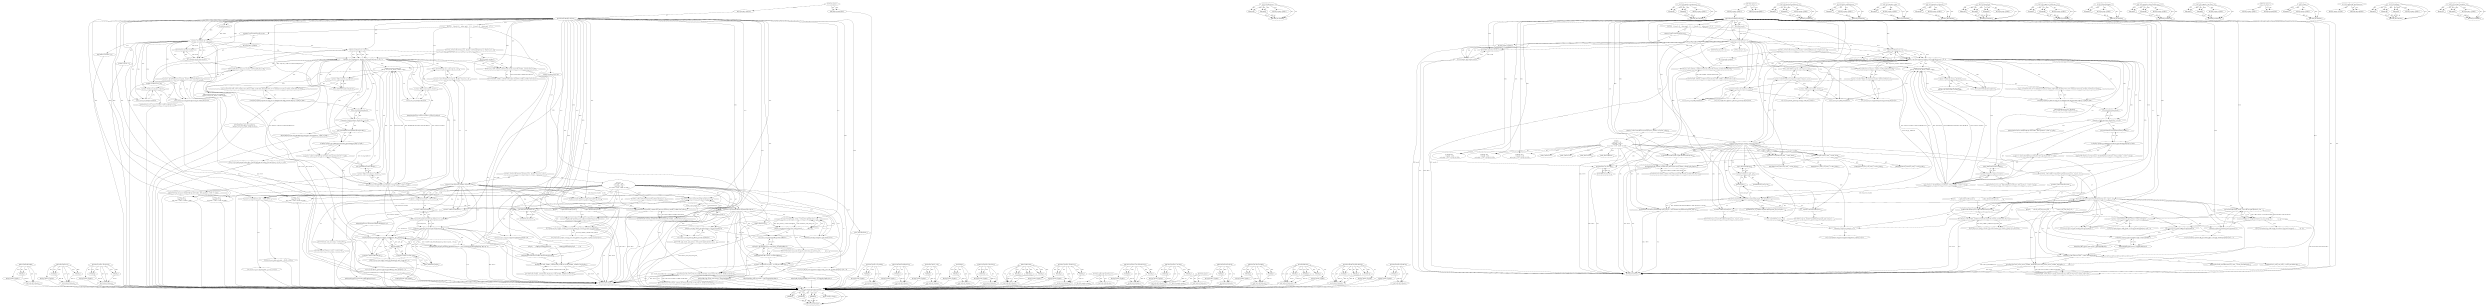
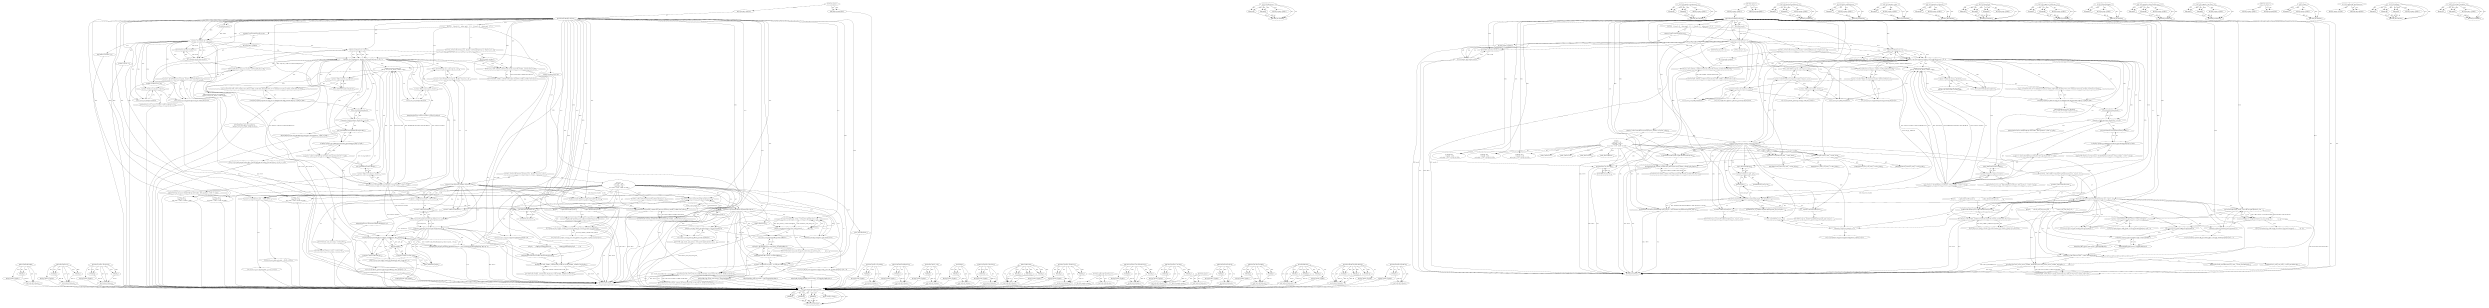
(360, 279) -> none
